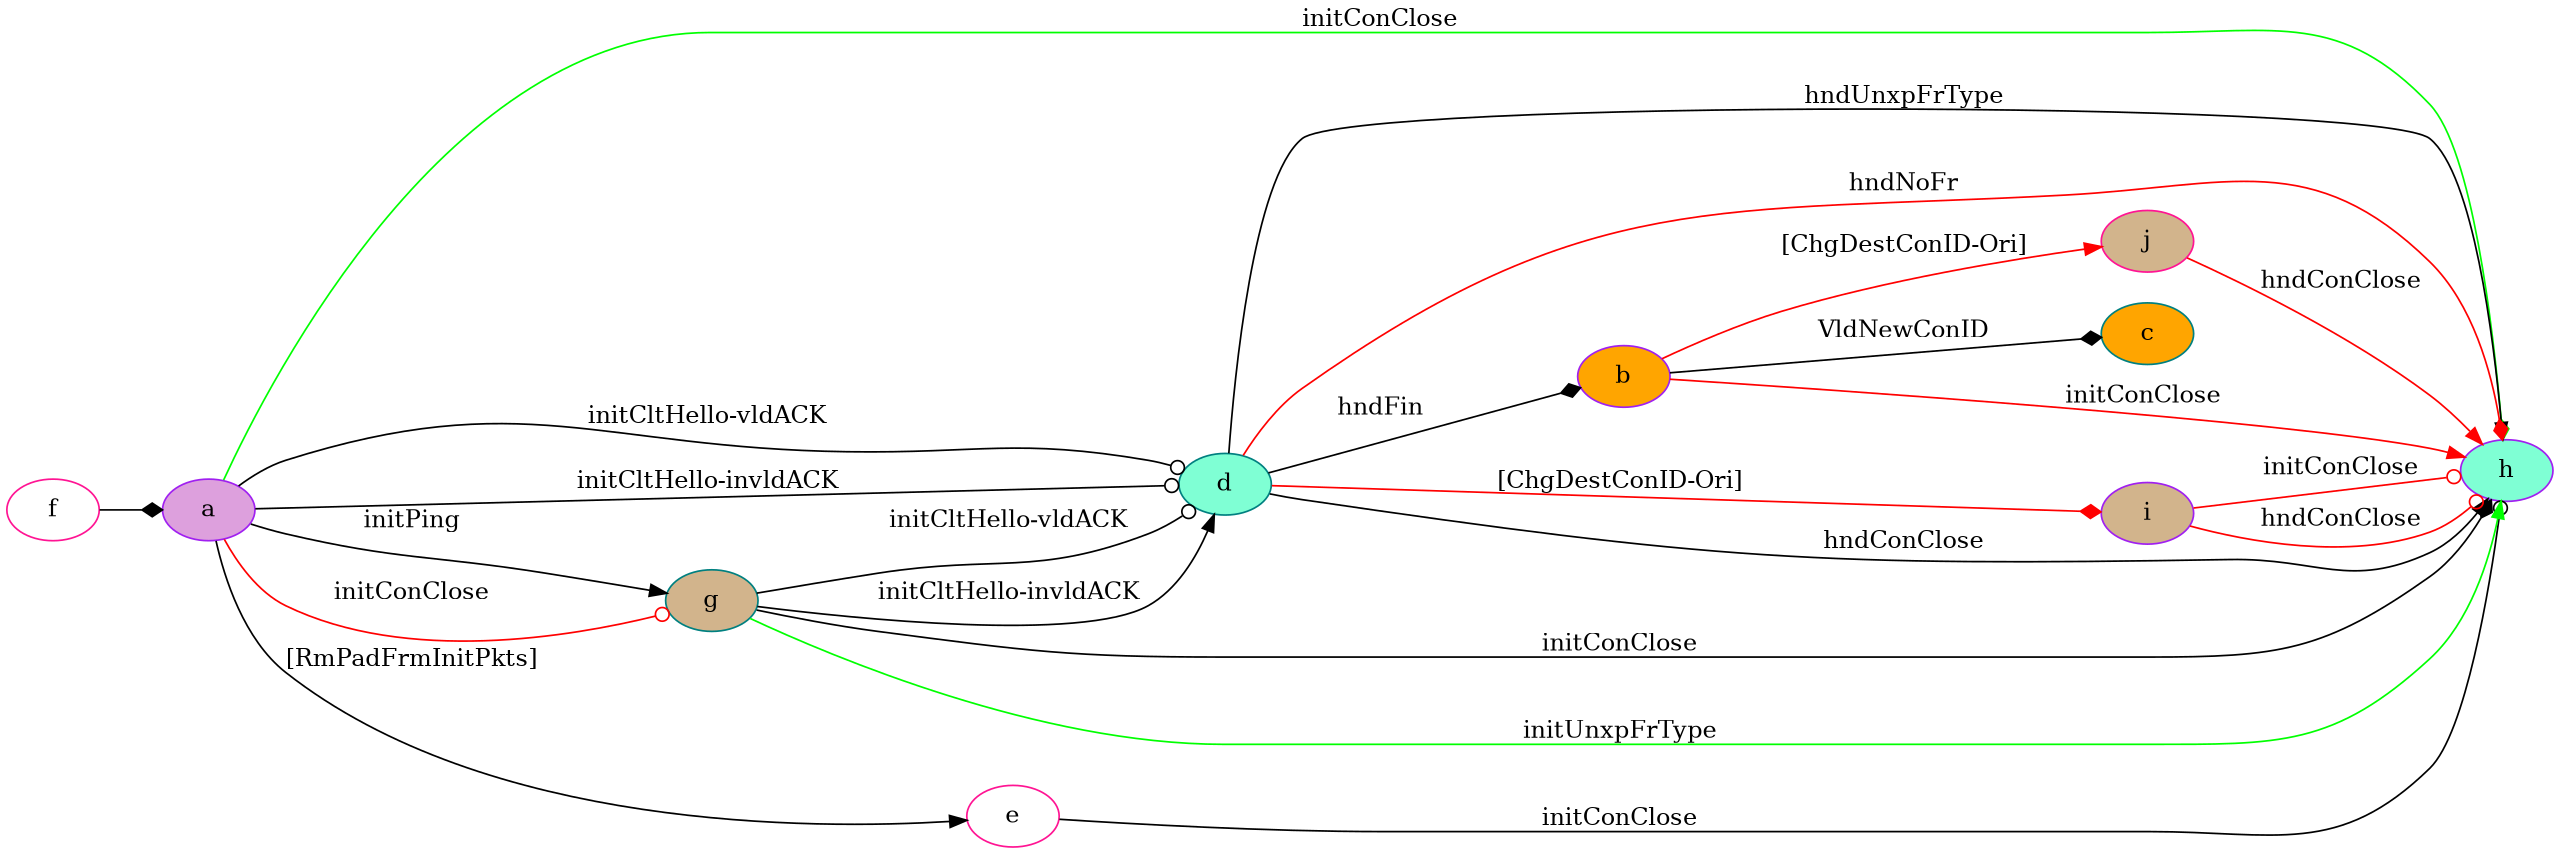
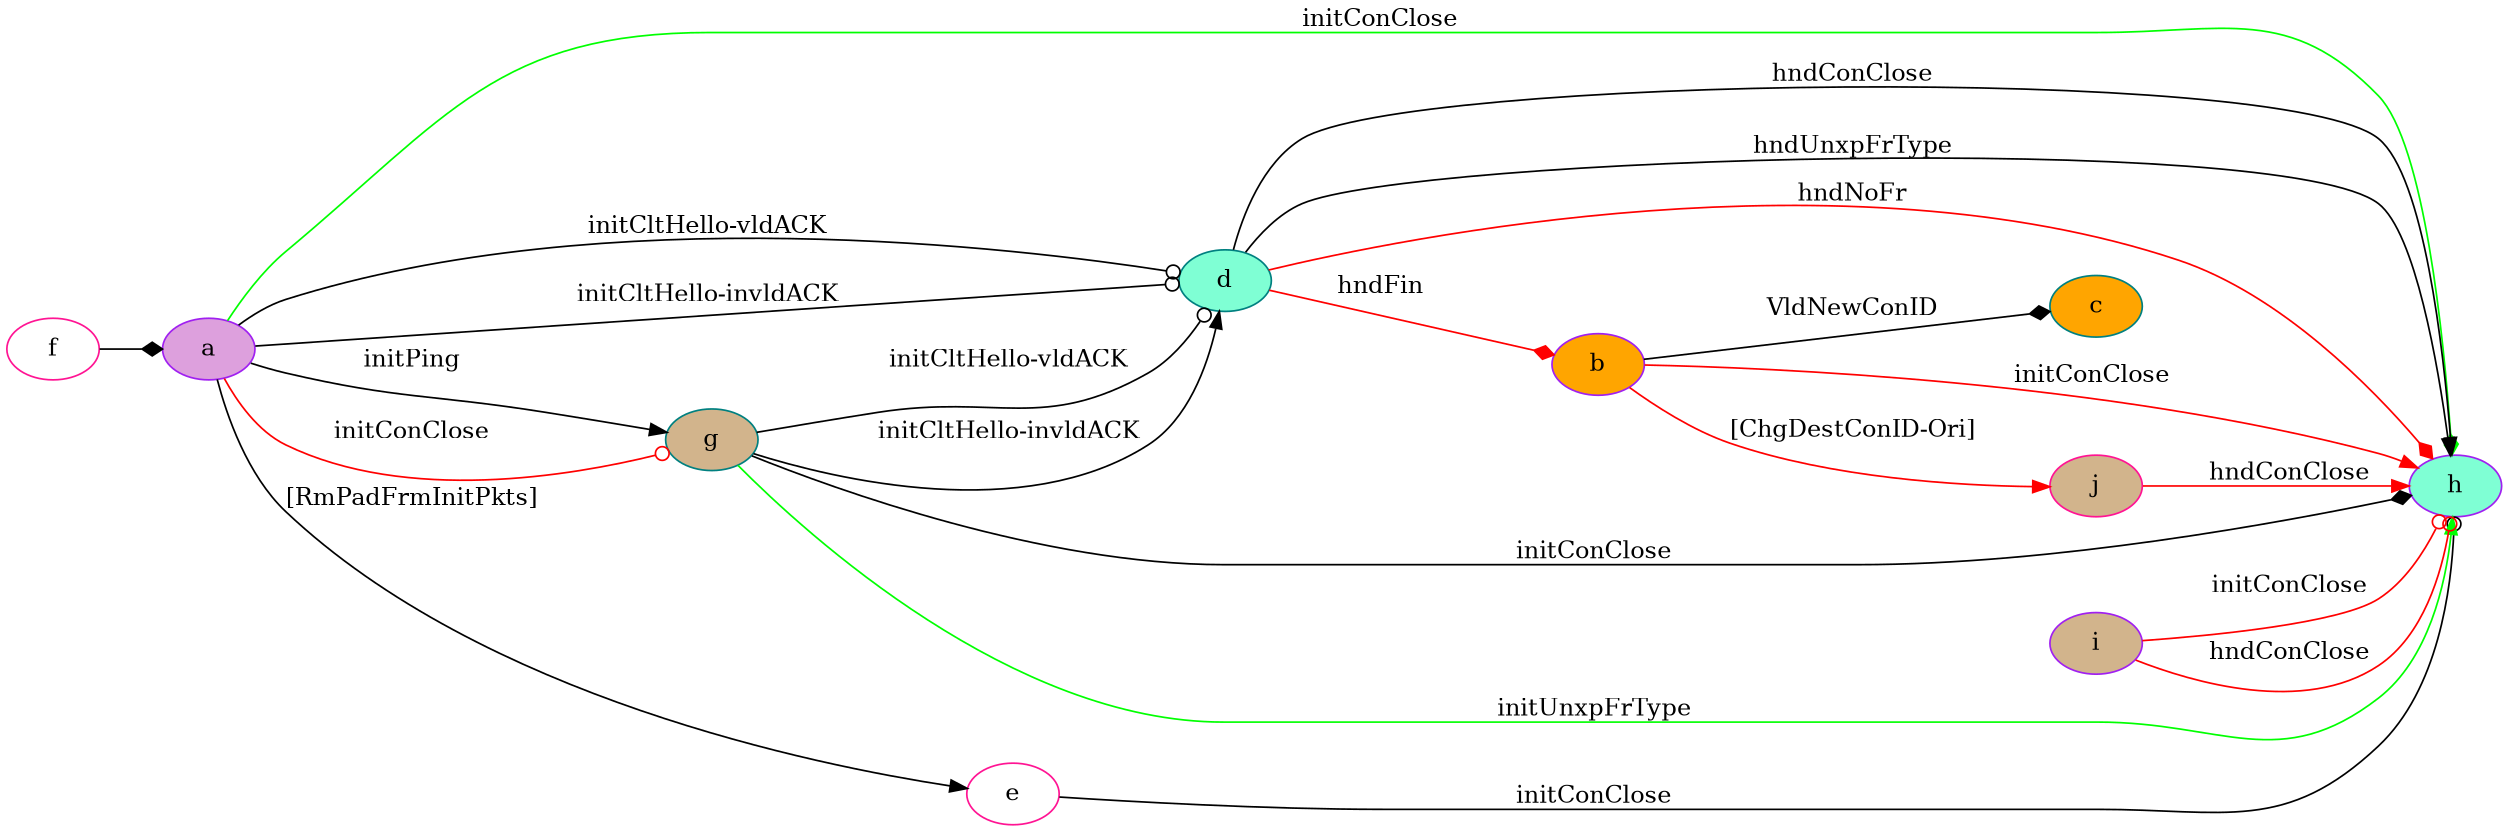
(1414, 433) -> (1401, 320)
(1676, 498) -> none
